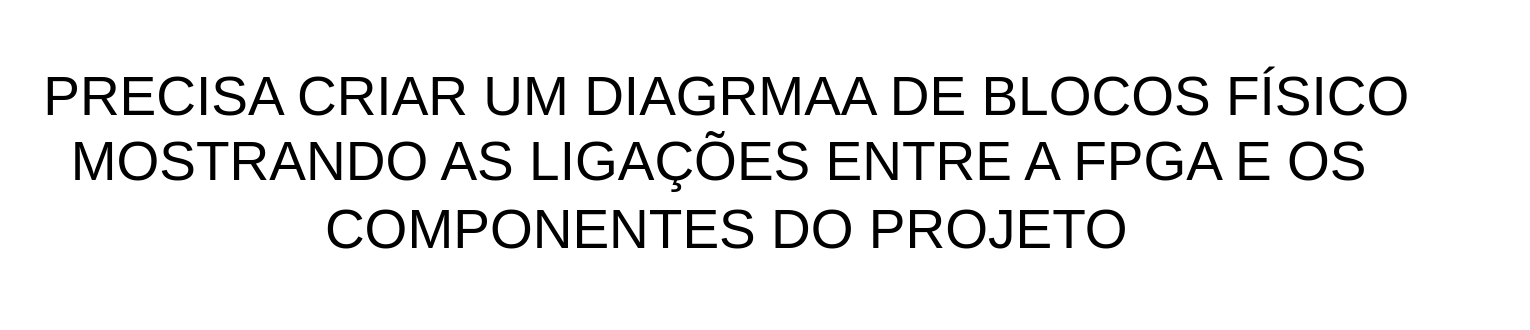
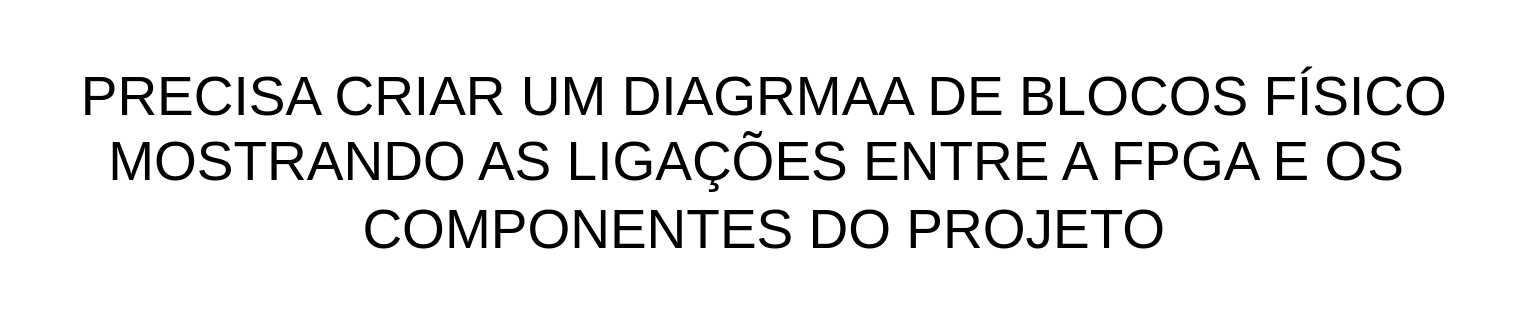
(726, 164) -> (764, 164)
